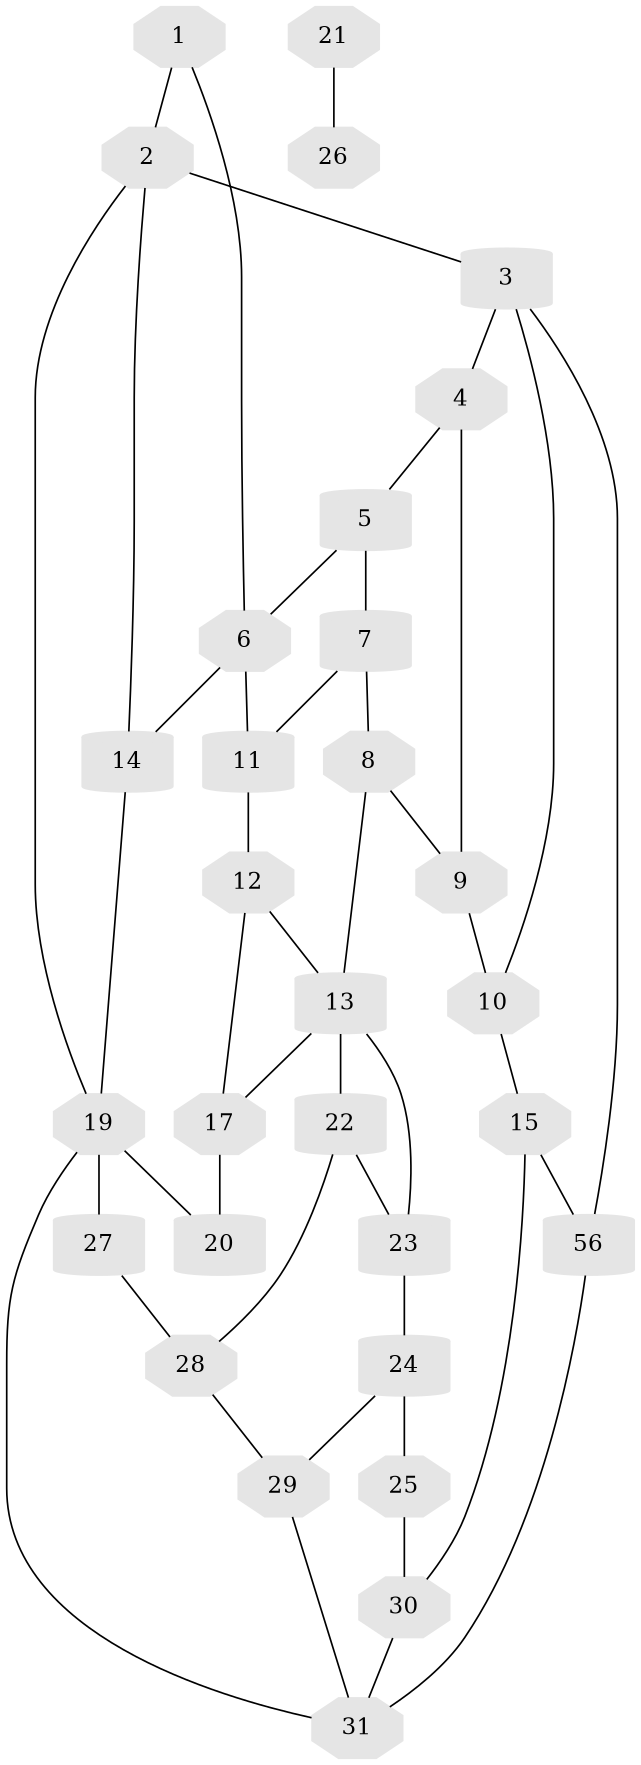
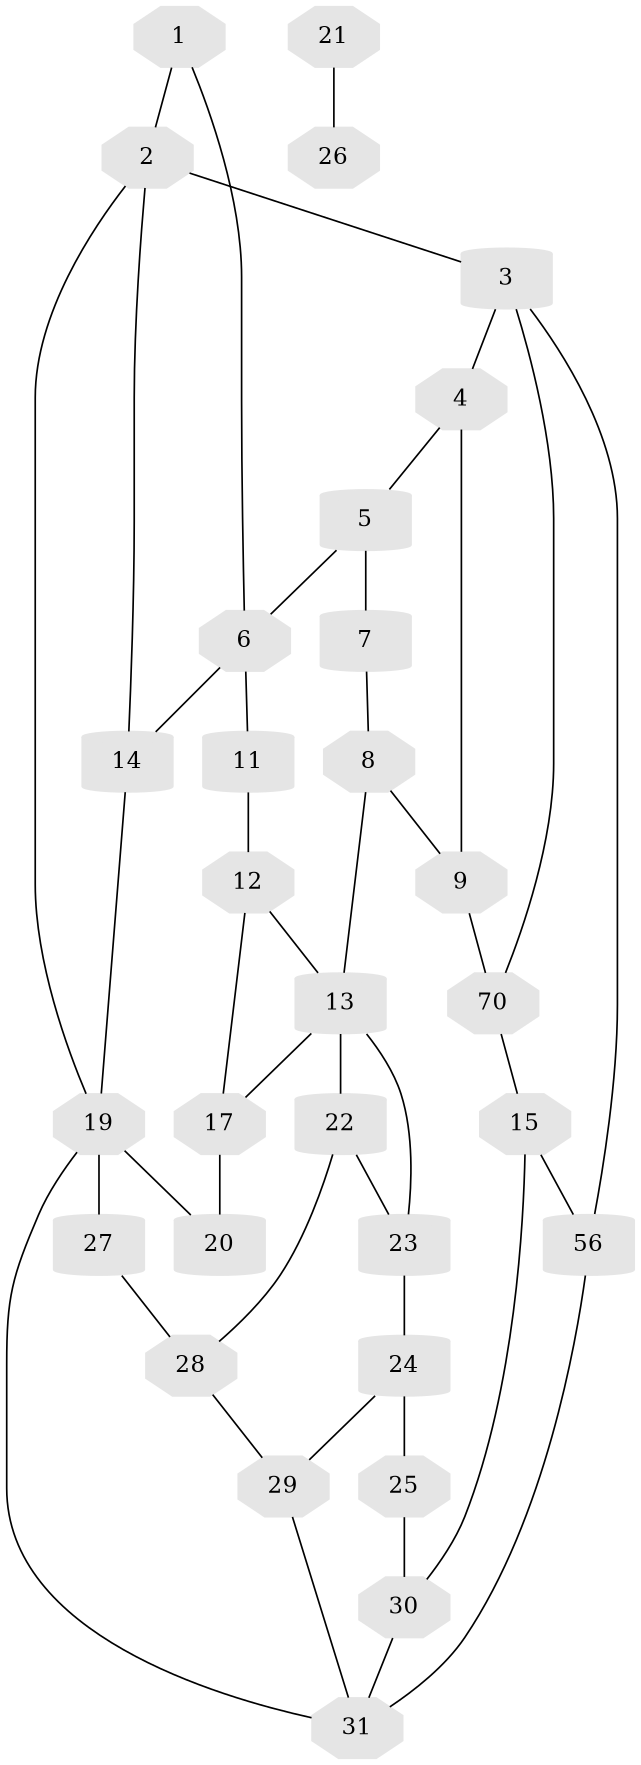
(307, 701) -> none
(493, 1003) -> (493, 1003)
